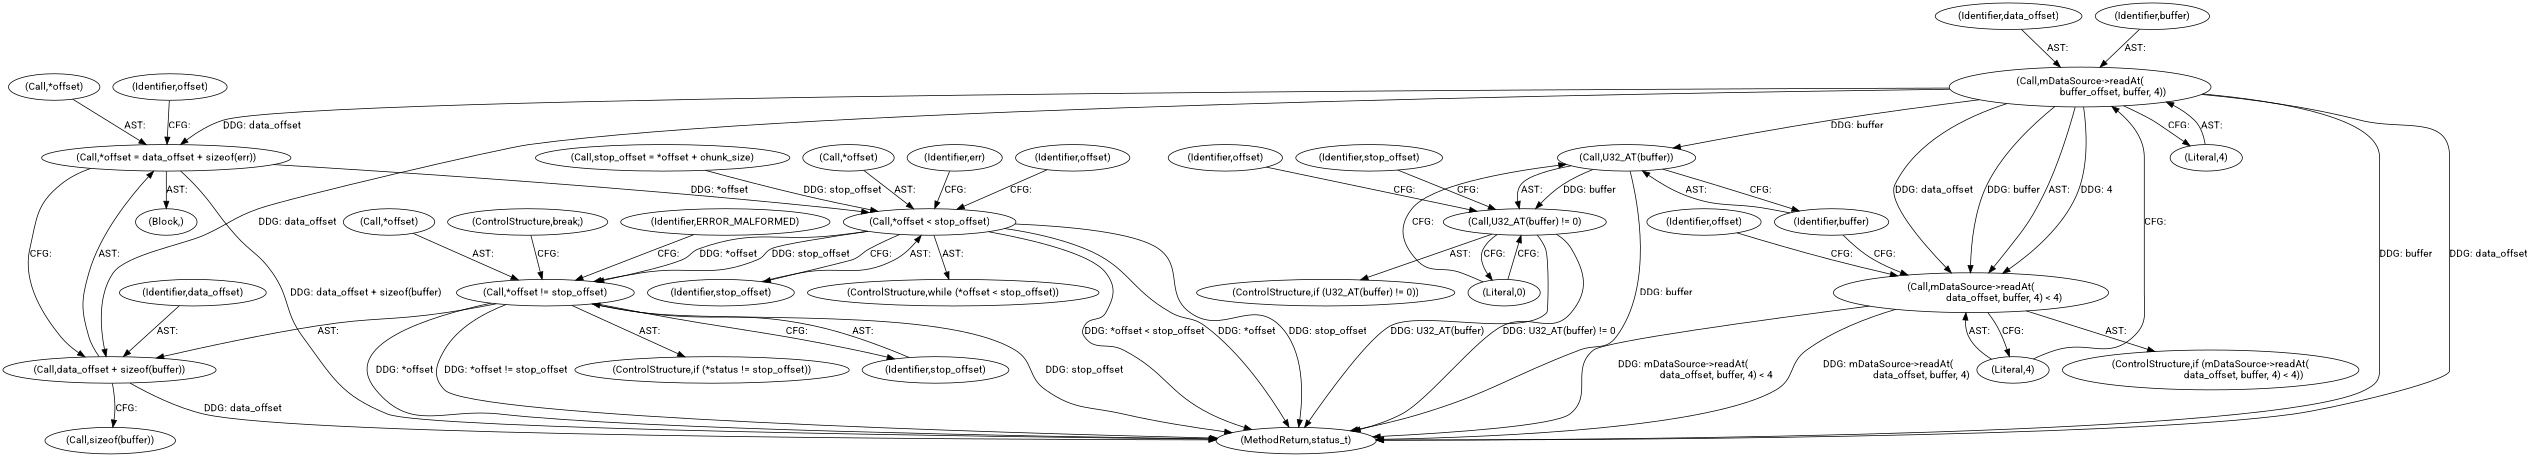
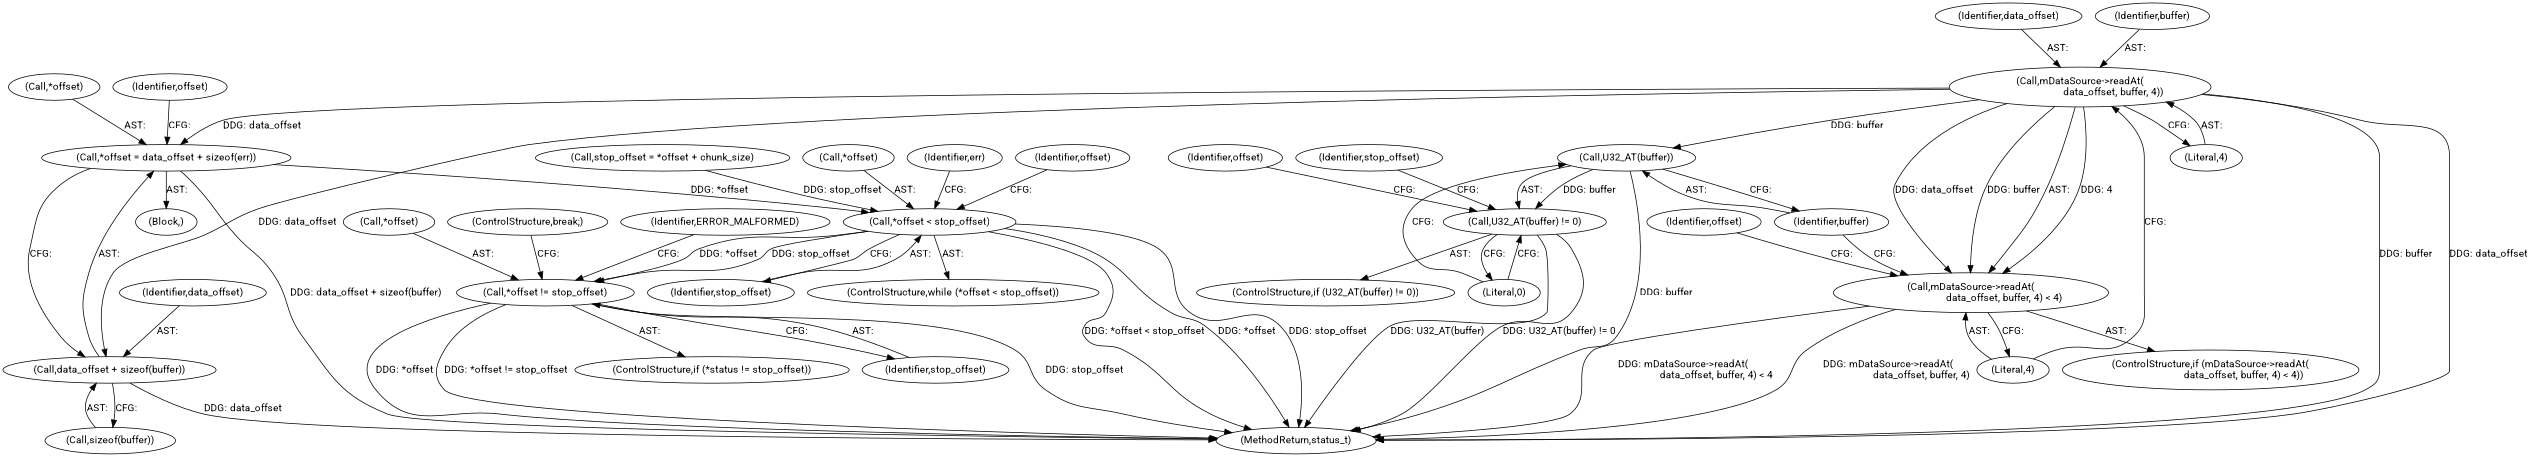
(2080, 87) -> (2080, 87)
(329, 324) -> (86, 409)
